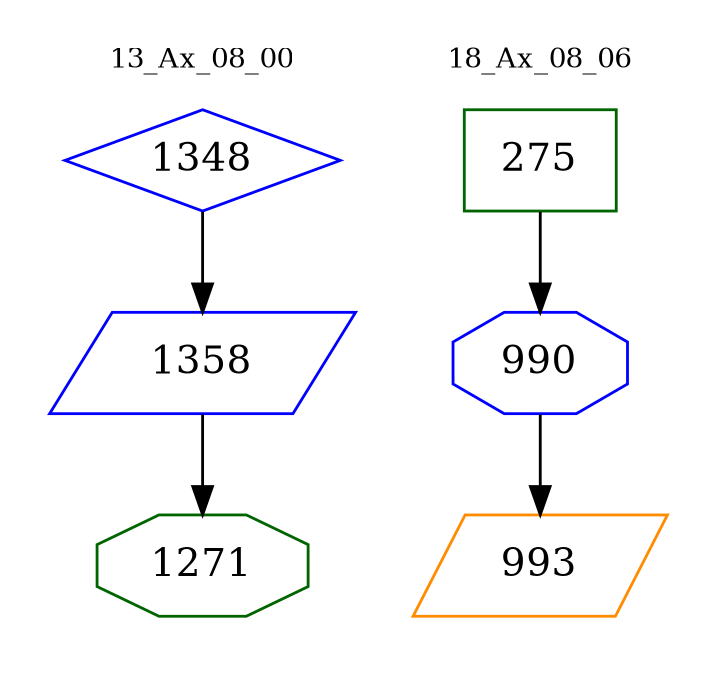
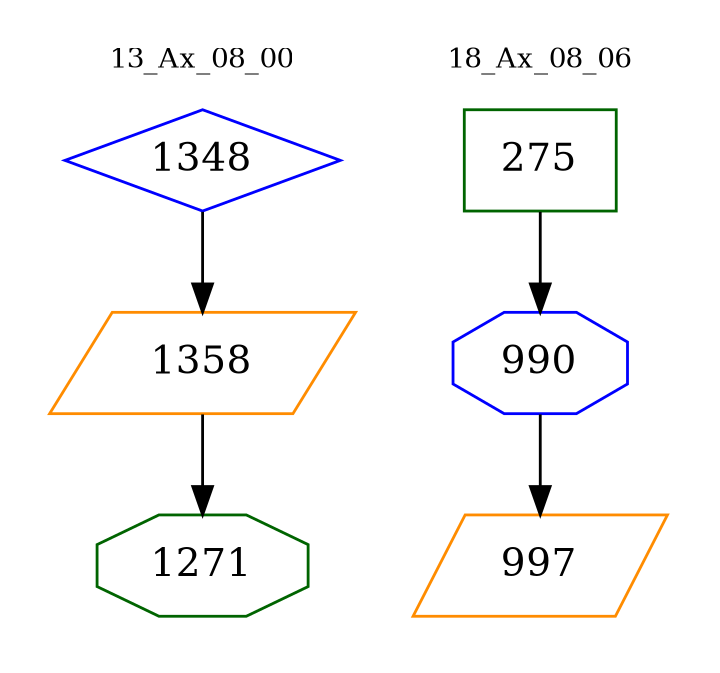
(203, 363) -> (203, 363)
(540, 566) -> (540, 566)
